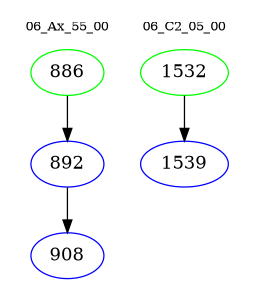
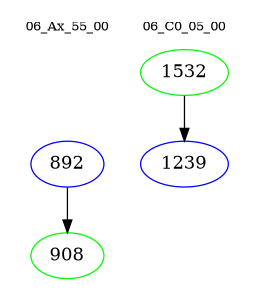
(184, 27) -> (184, 27)
(67, 73) -> none
(184, 164) -> (184, 164)
(67, 256) -> (67, 256)
